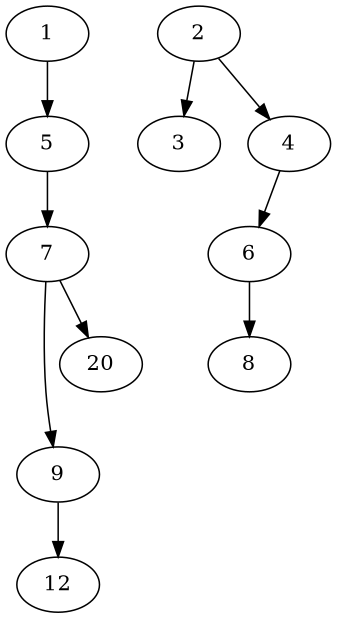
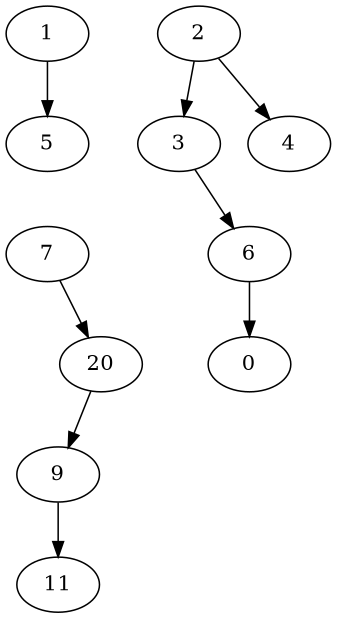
(47, 191) -> none
(272, 192) -> (210, 192)
(44, 357) -> (82, 412)
(249, 364) -> (249, 364)
(58, 585) -> (58, 585)
